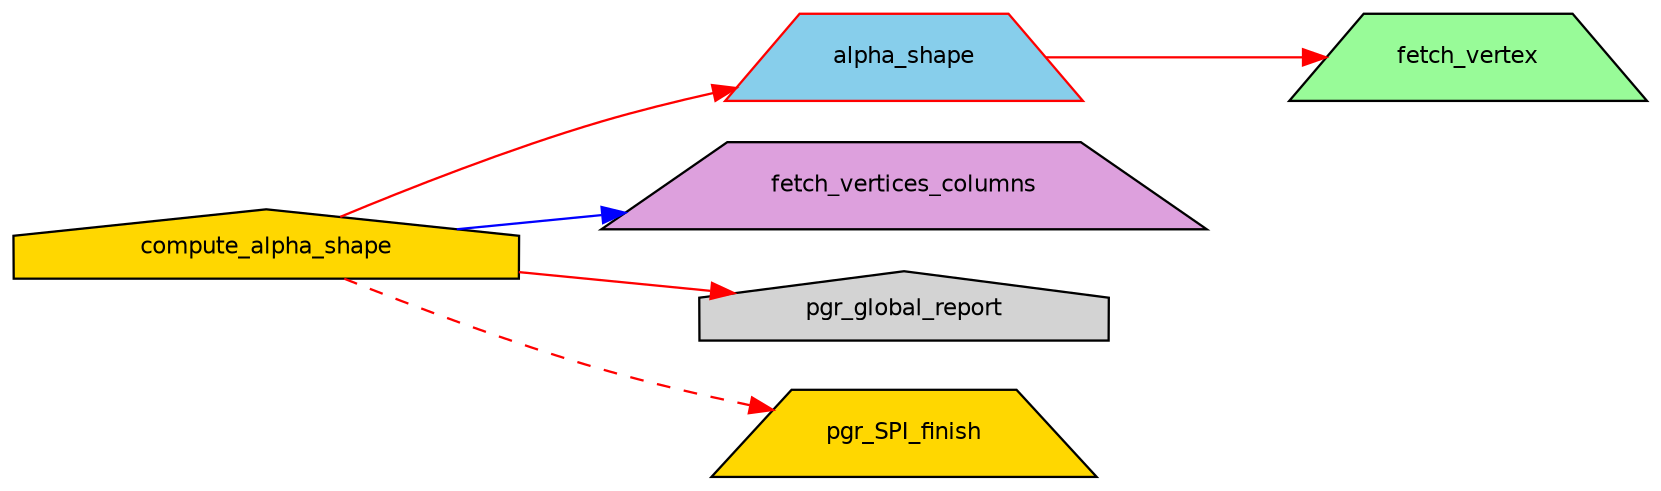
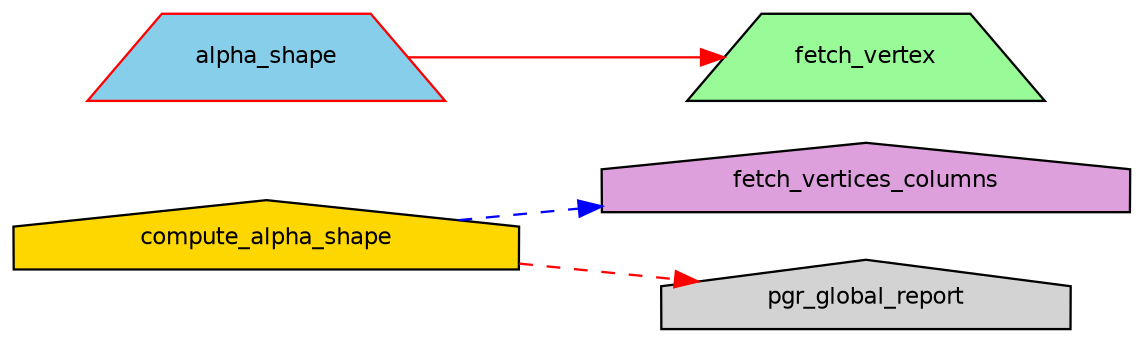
(524, 146) -> none
(904, 186) -> (866, 181)
(529, 222) -> (518, 214)
(615, 281) -> (597, 271)
(904, 433) -> none
